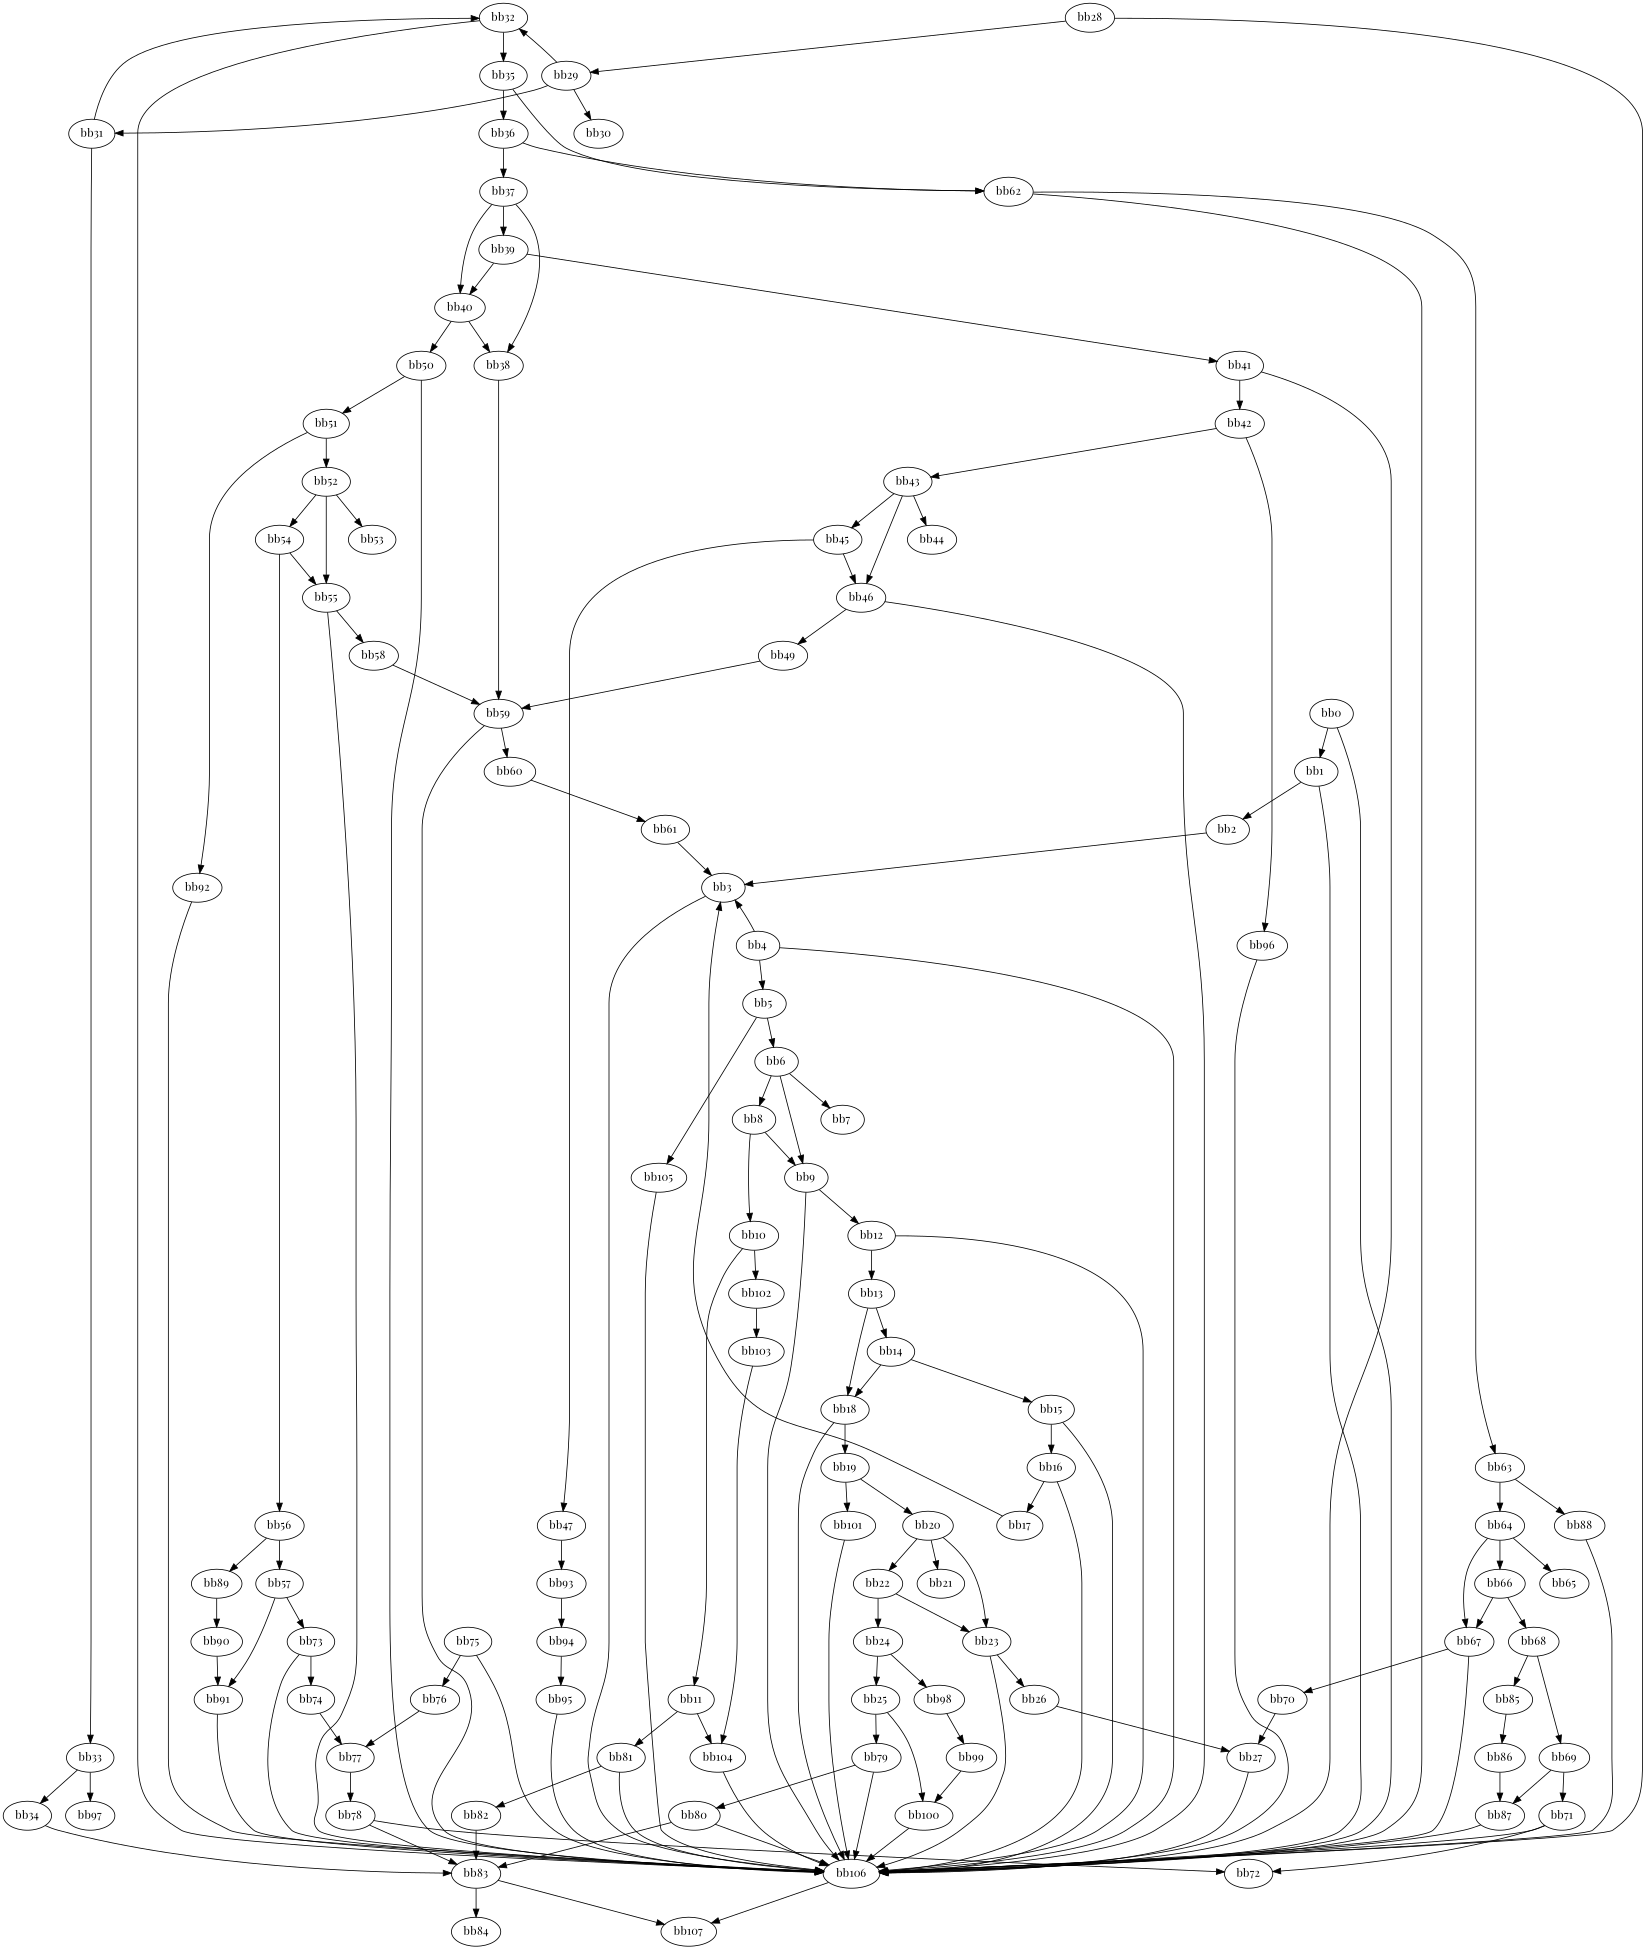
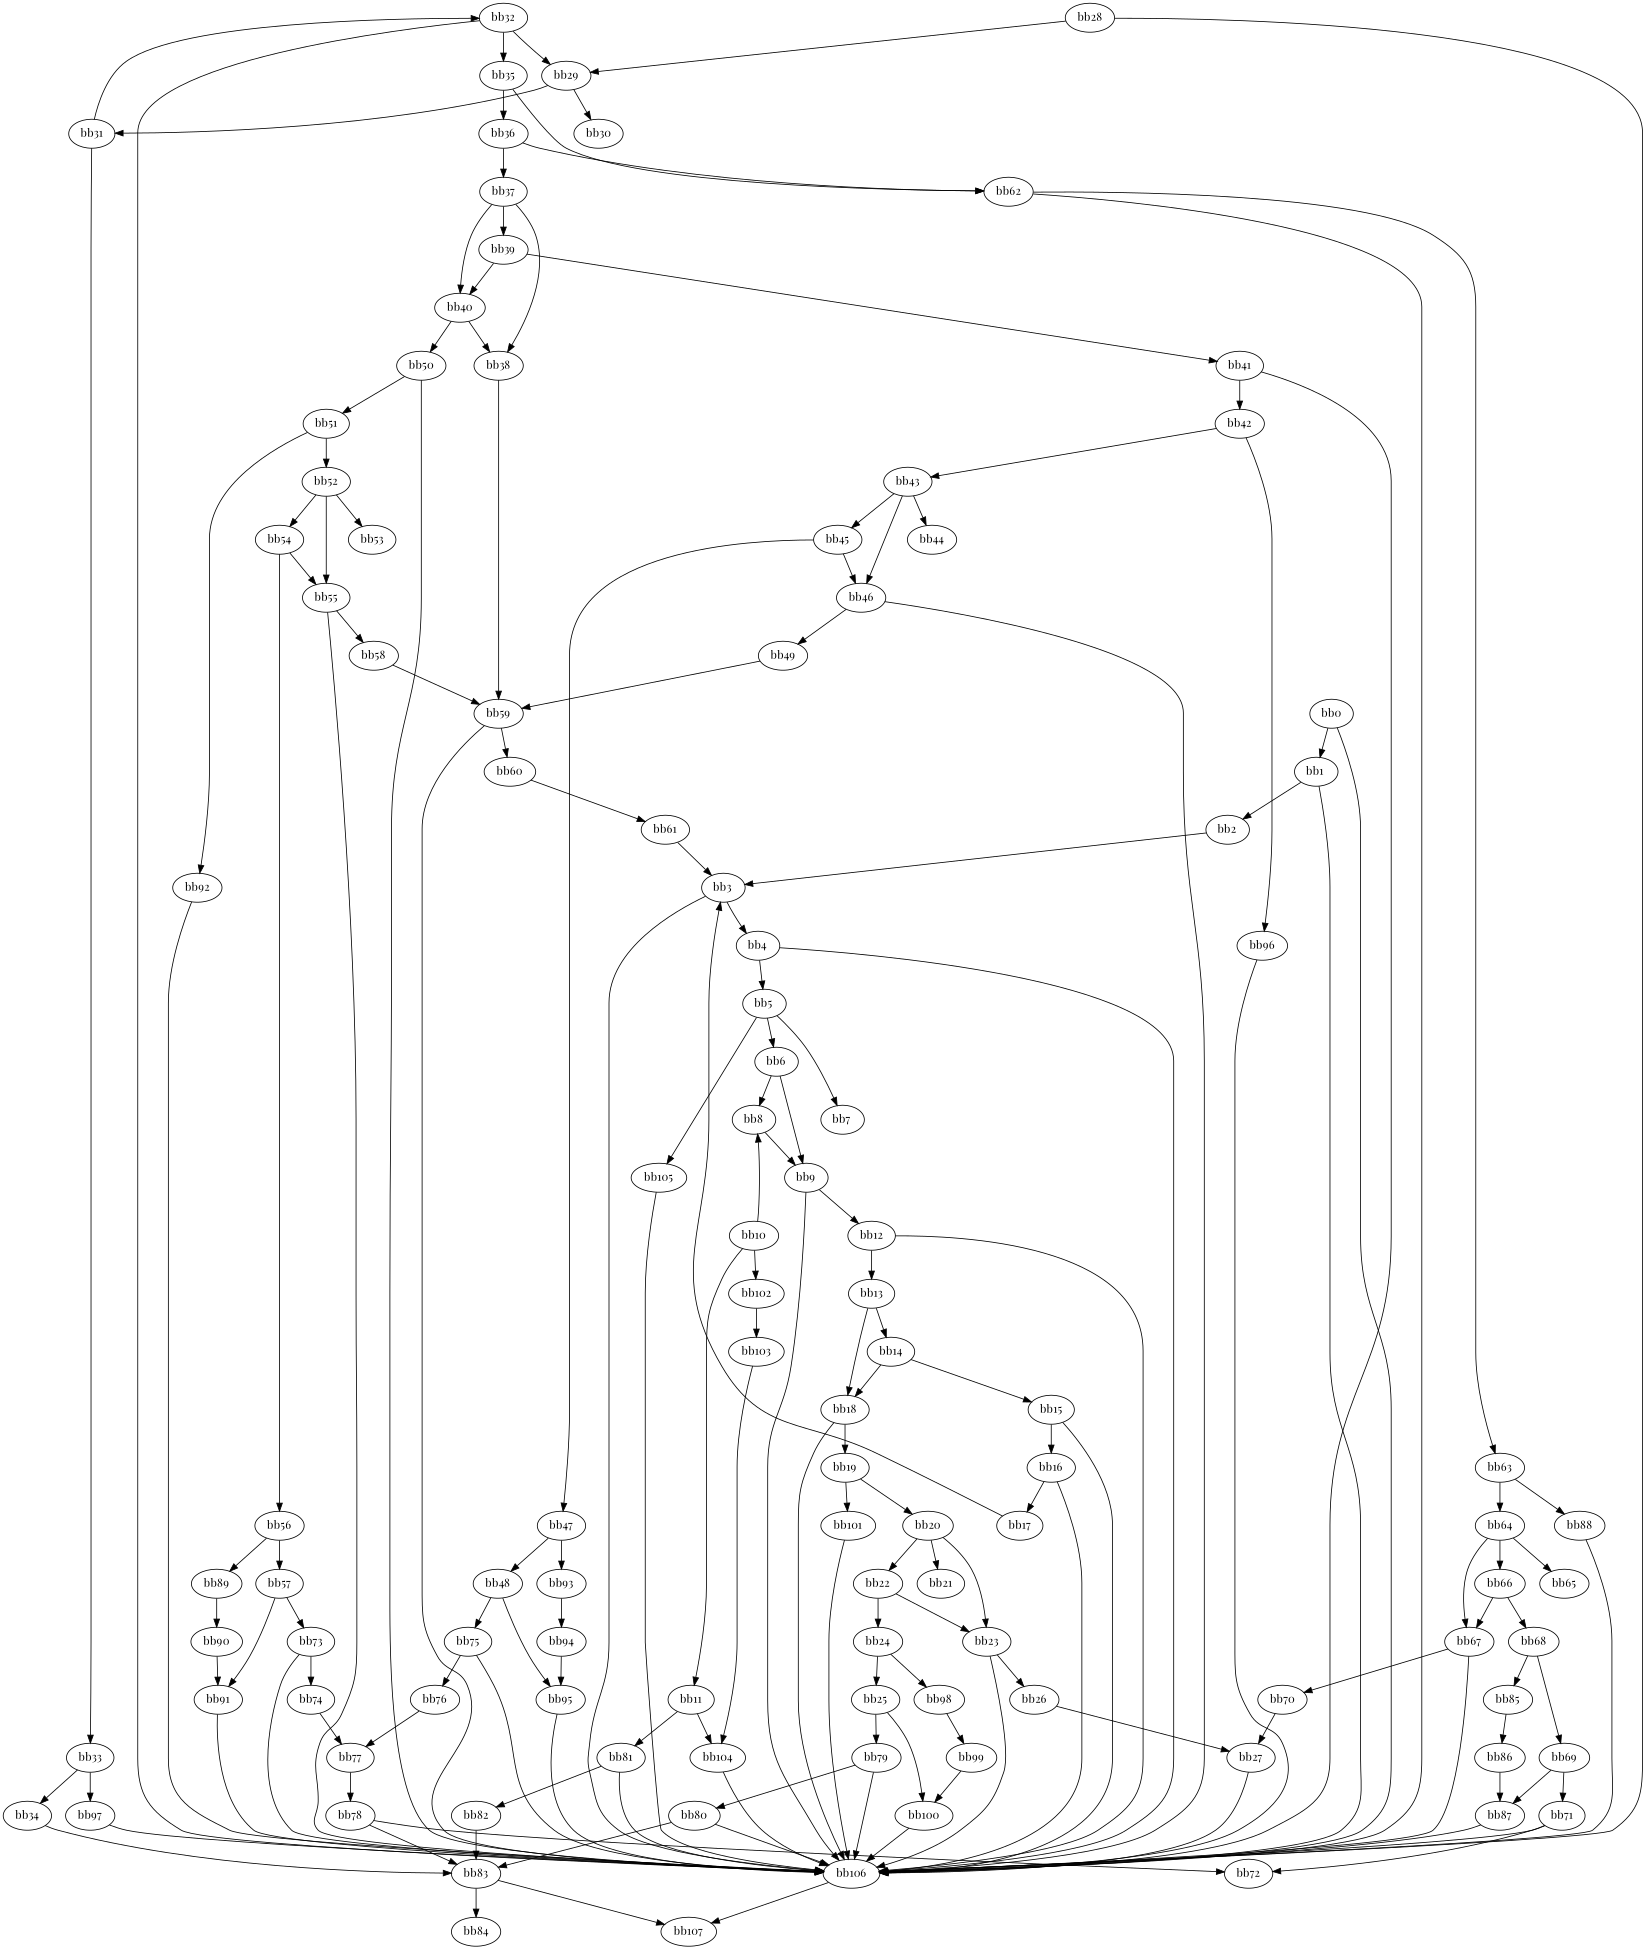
(542, 48) -> (528, 46)
(747, 919) -> (734, 915)
(807, 1088) -> (810, 1054)
(749, 1174) -> (759, 1182)
none -> (498, 1584)
none -> (462, 1855)
